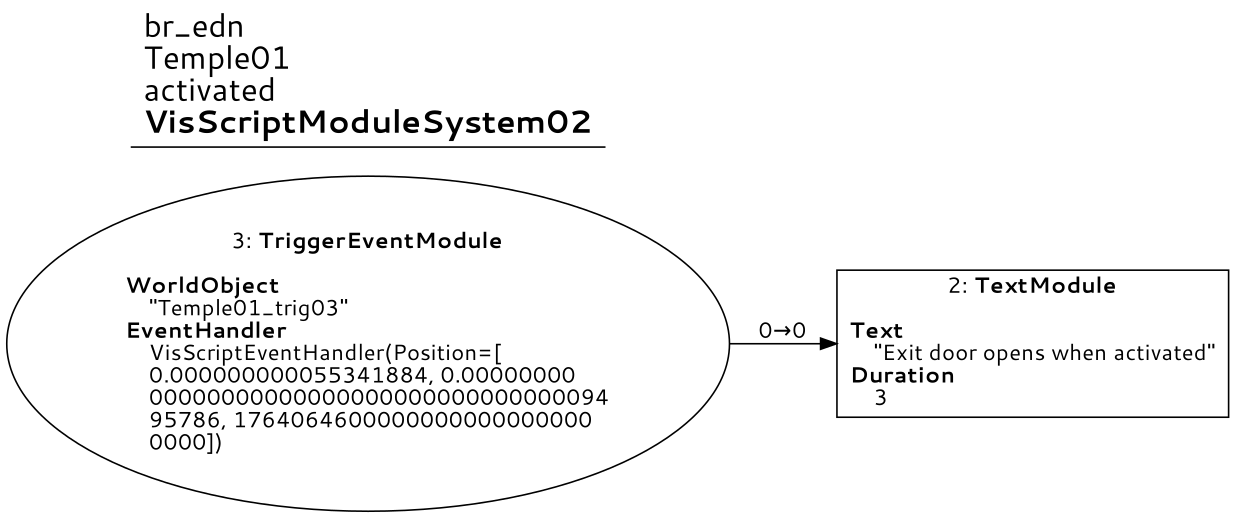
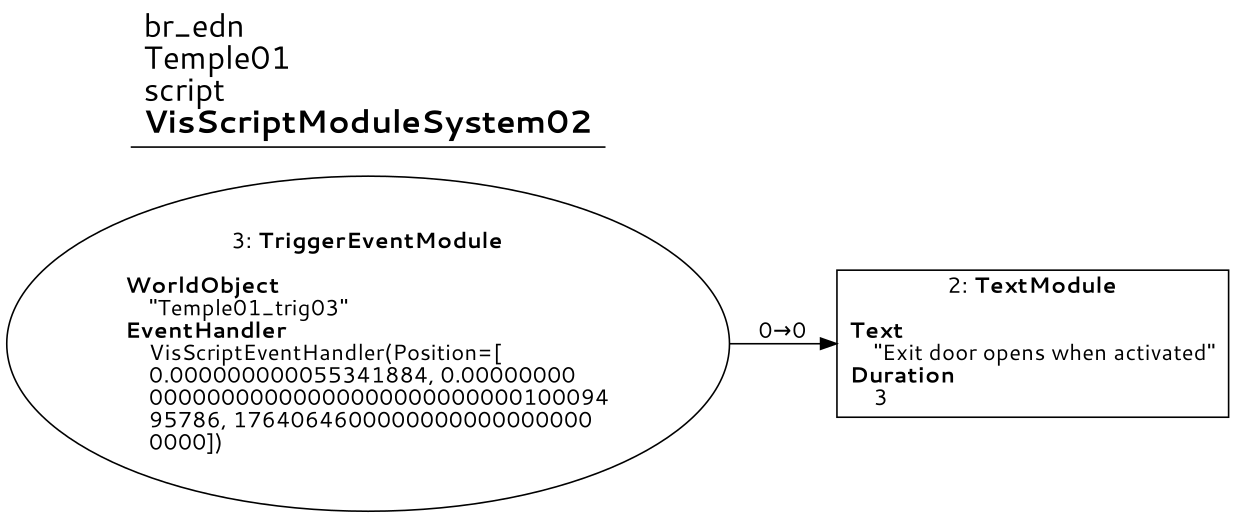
(210, 91) -> (185, 91)
(368, 398) -> (368, 398)
